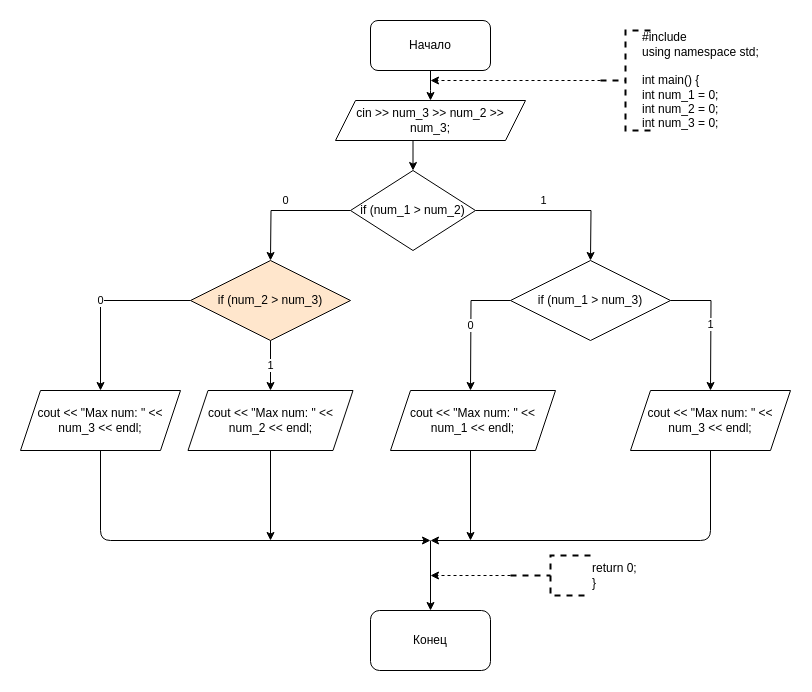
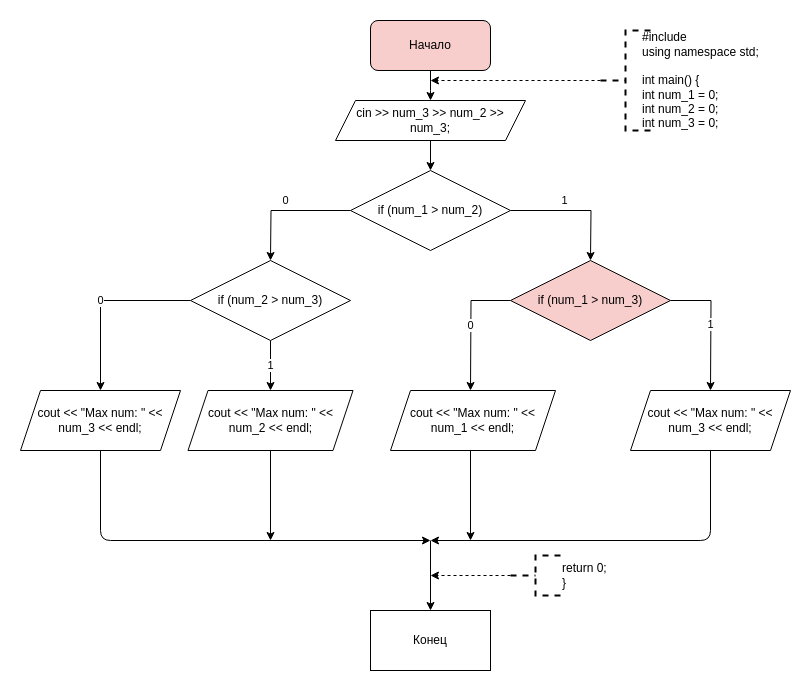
(431, 46) -> (431, 46)
(413, 211) -> (431, 211)
(271, 301) -> (271, 301)
(591, 301) -> (591, 301)
(551, 576) -> (536, 576)
(431, 641) -> (431, 641)
